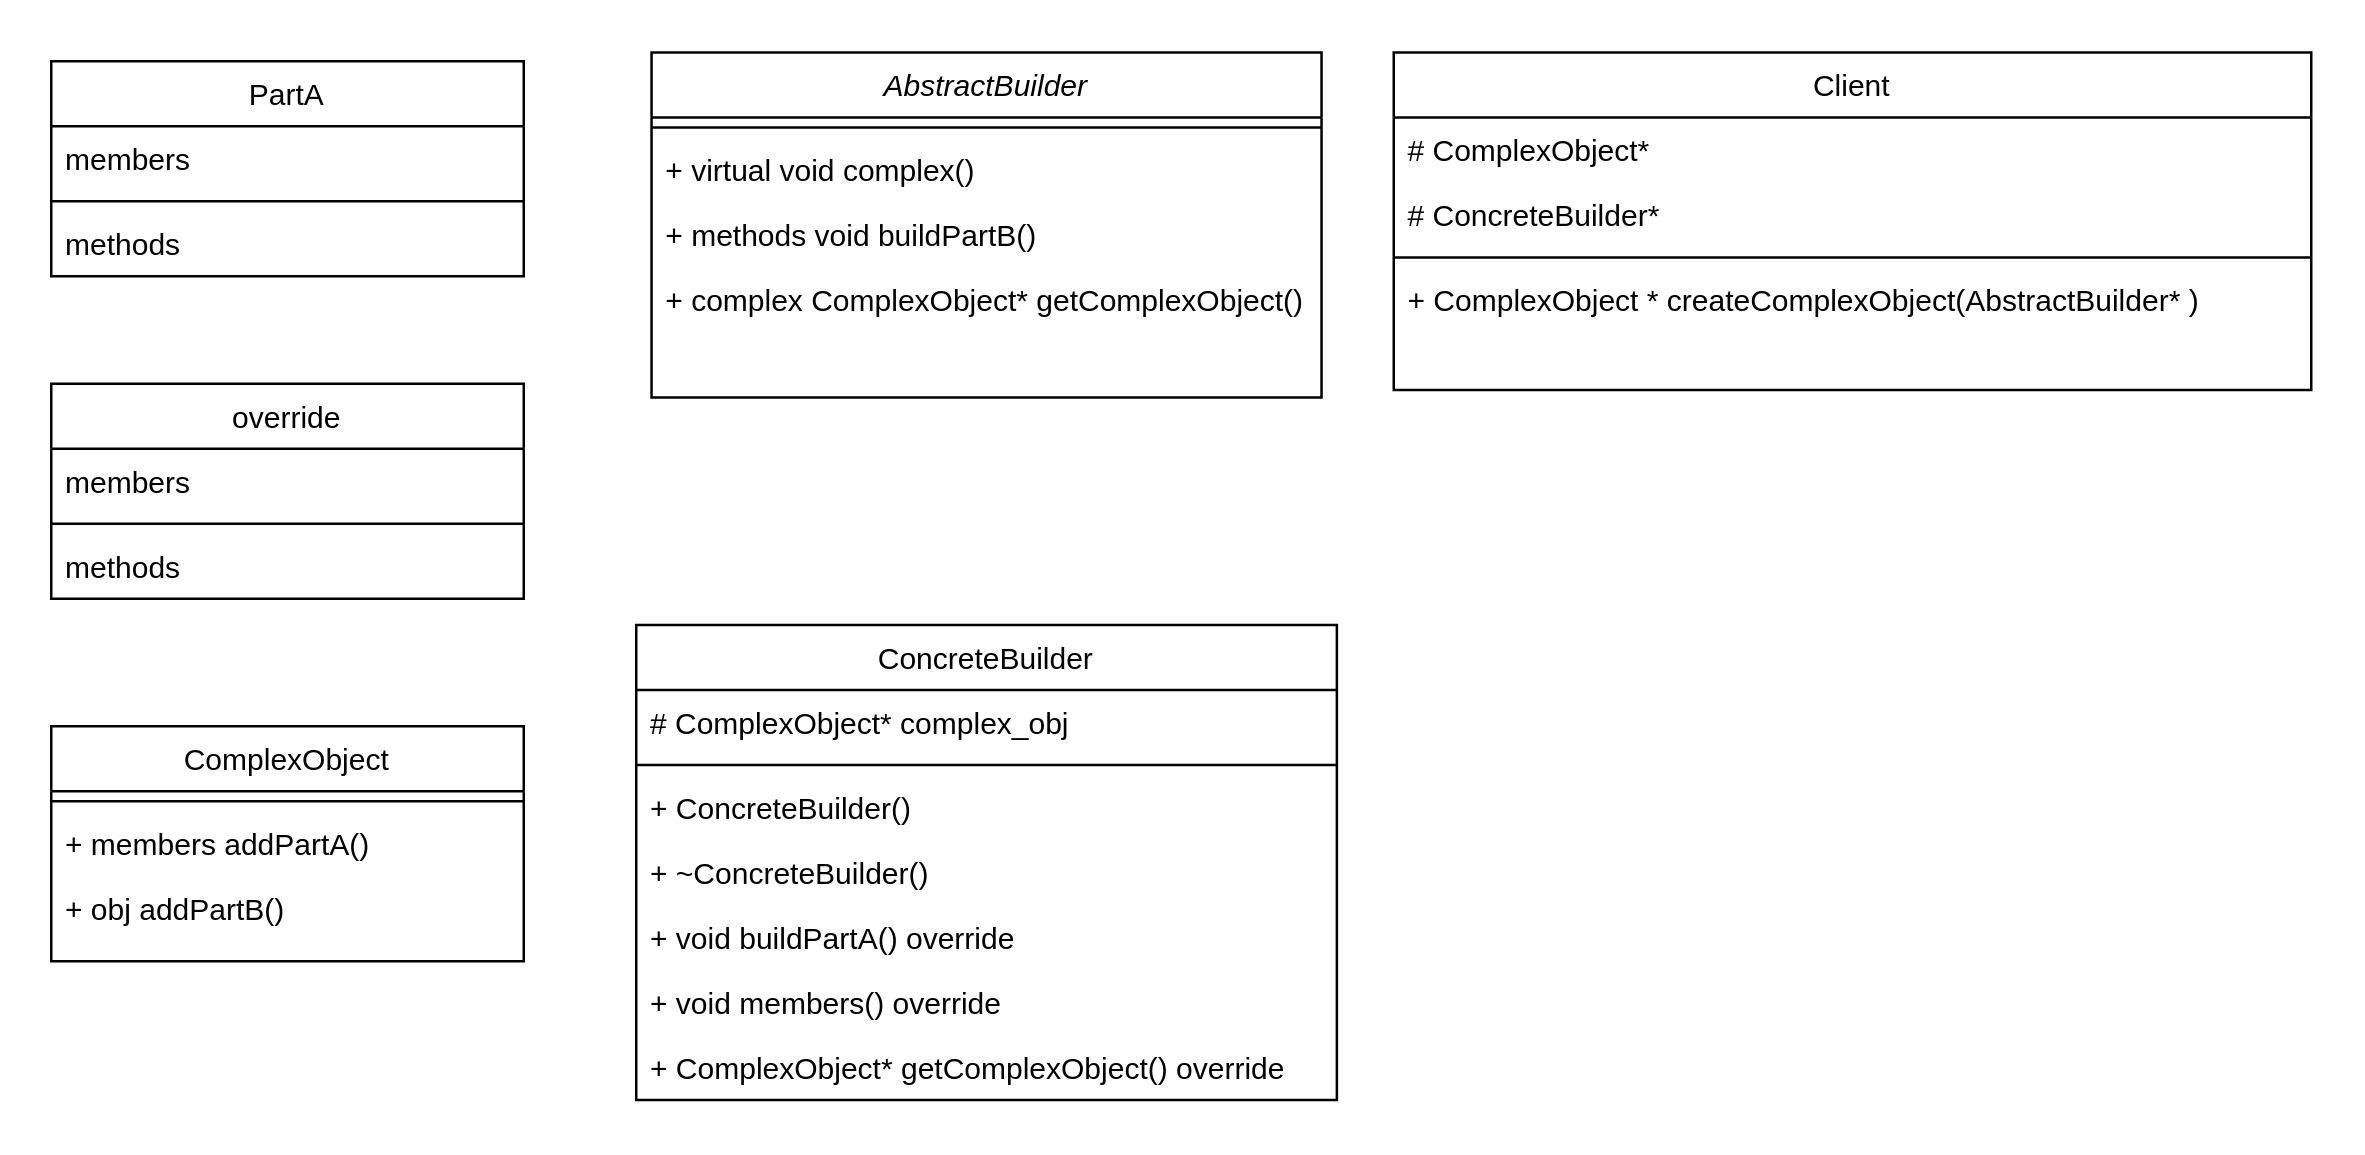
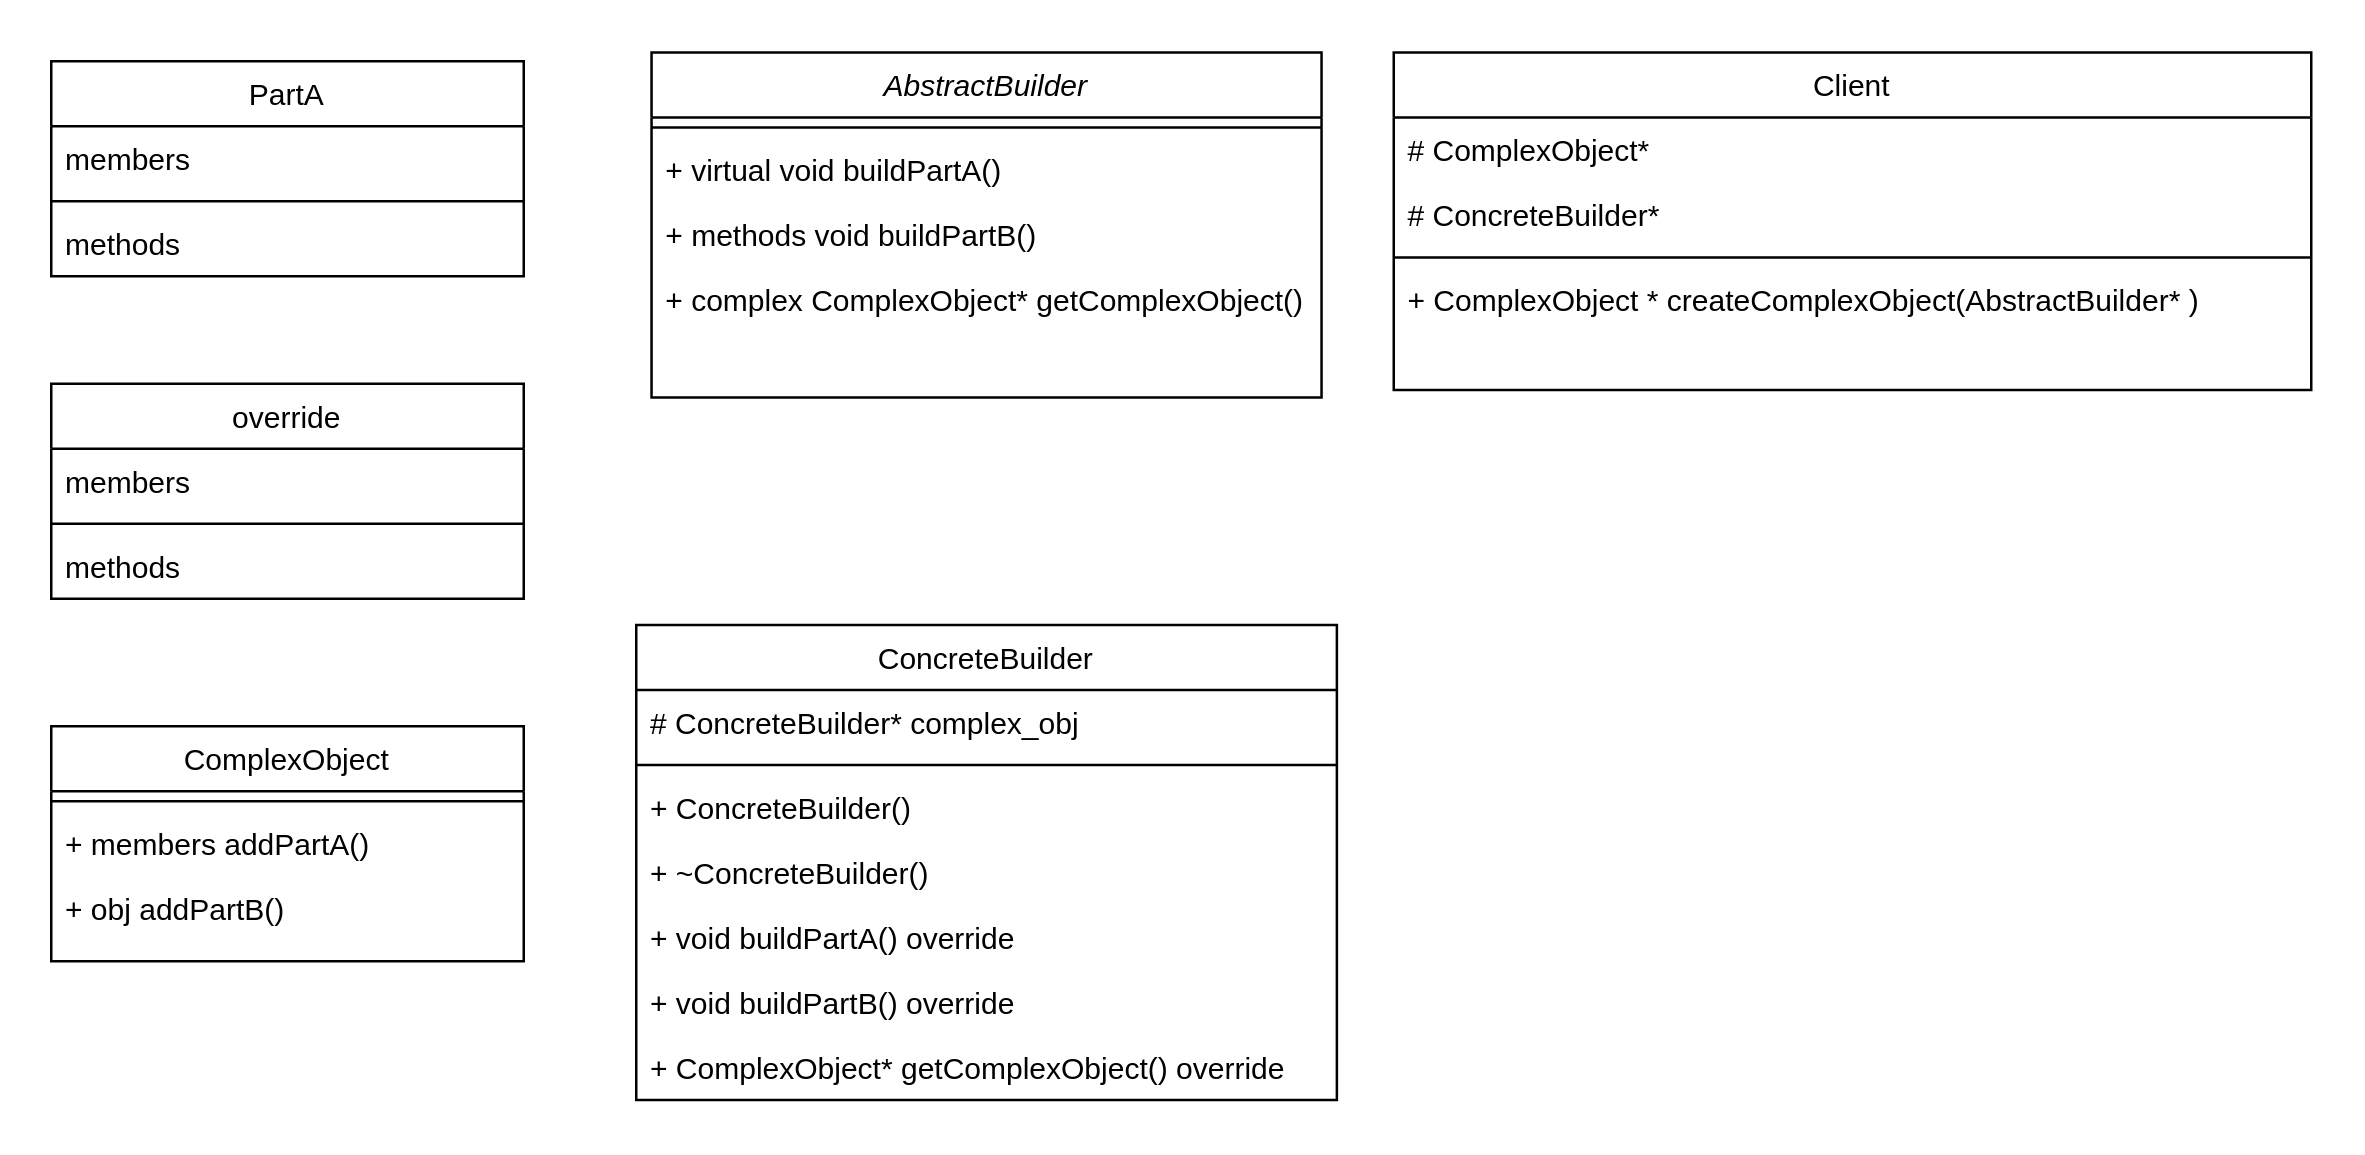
(840, 171) -> (861, 171)
(870, 724) -> (883, 724)
(841, 1004) -> (858, 1004)
